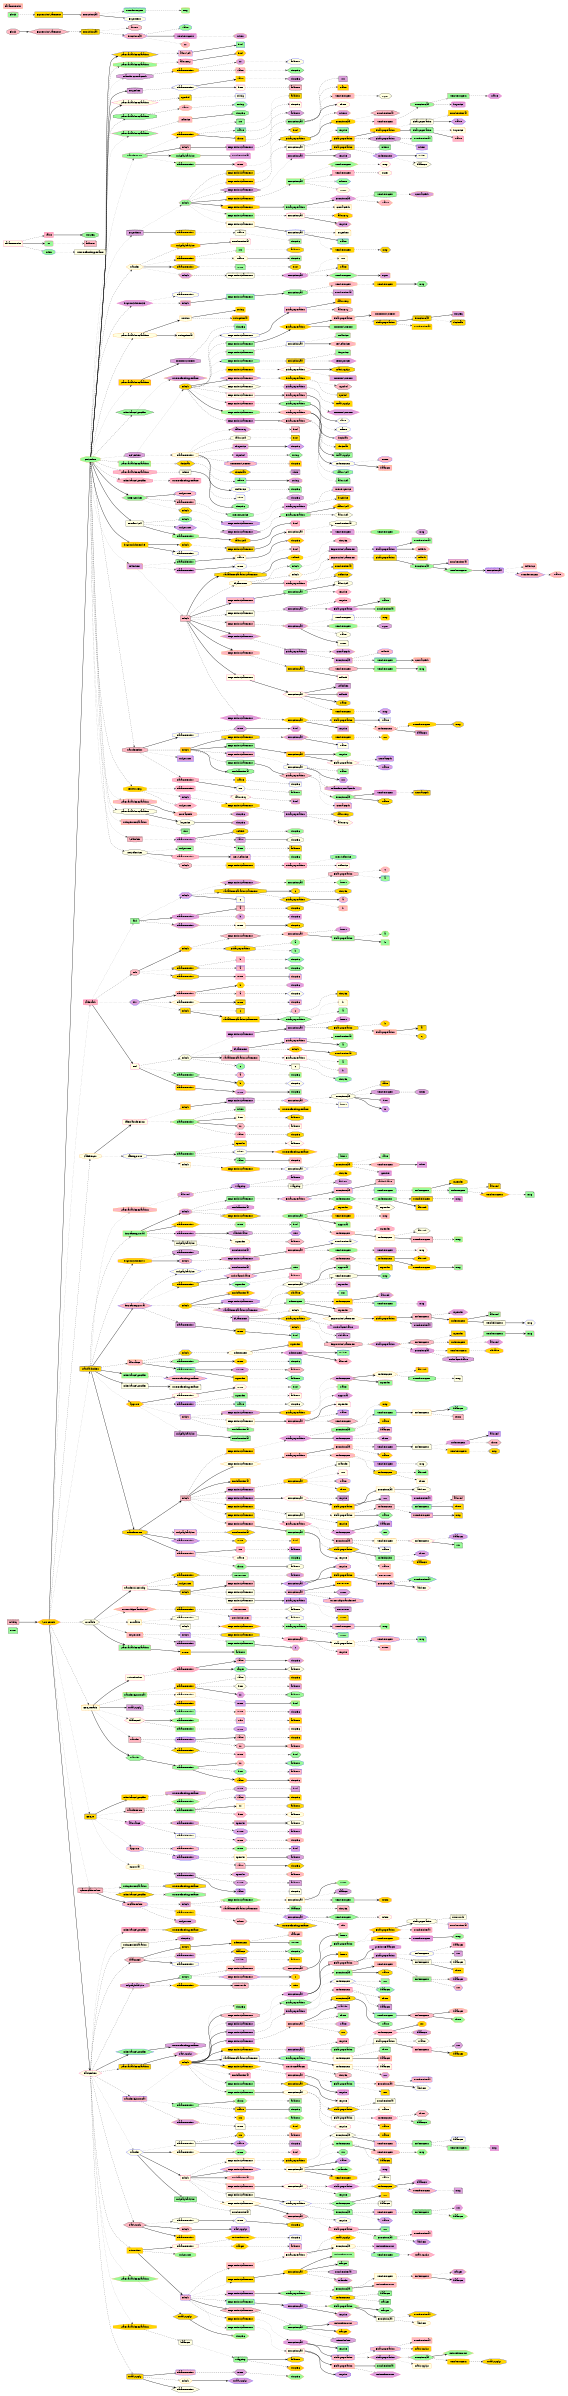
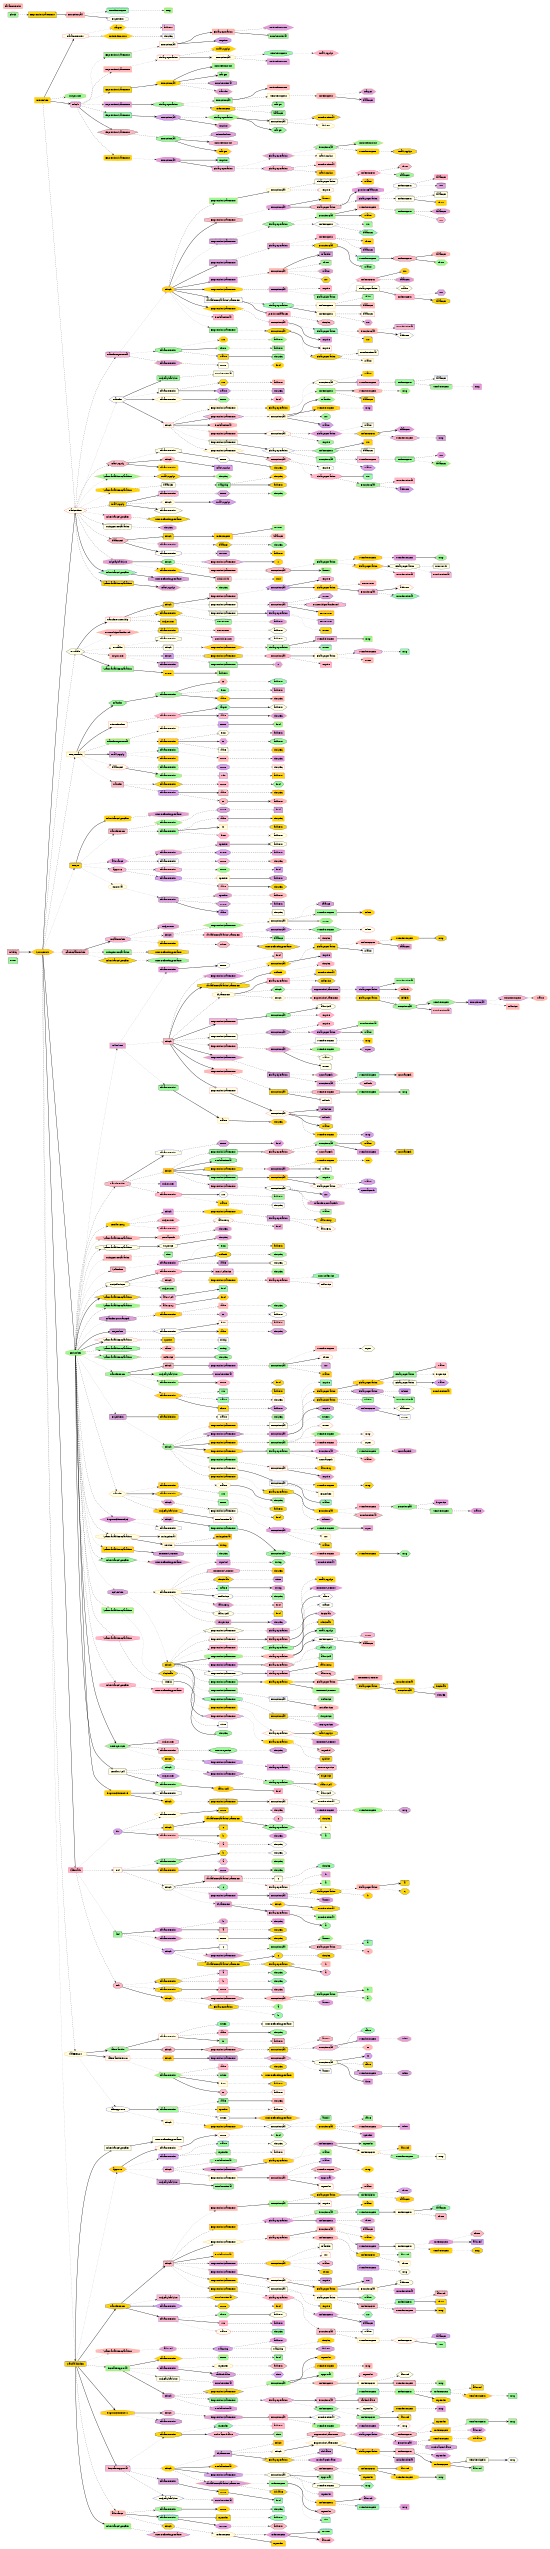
(112, 1034) -> (97, 1870)
(135, 1306) -> (118, 2468)
(64, 1312) -> (59, 1410)
(107, 1314) -> (96, 2388)
(70, 1847) -> (56, 732)
(343, 1926) -> none
none -> (118, 2050)
(98, 2166) -> (59, 305)
